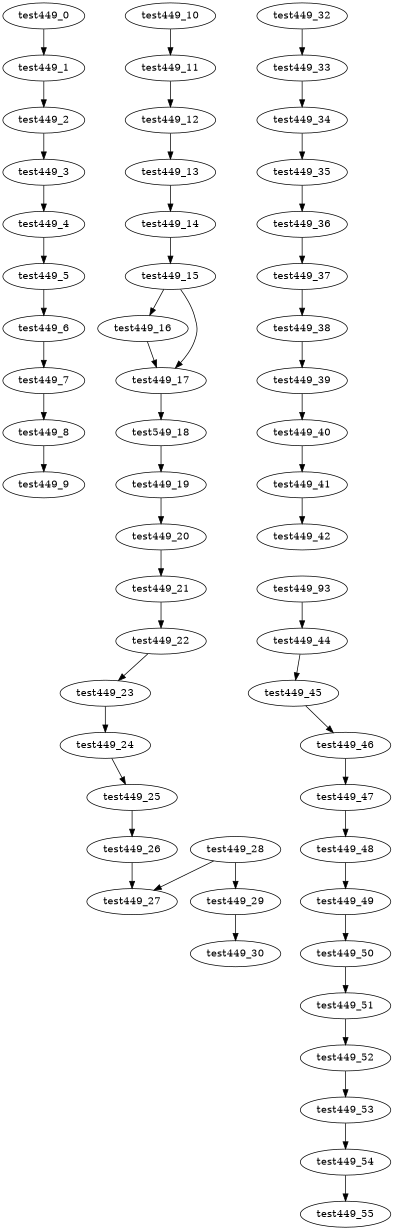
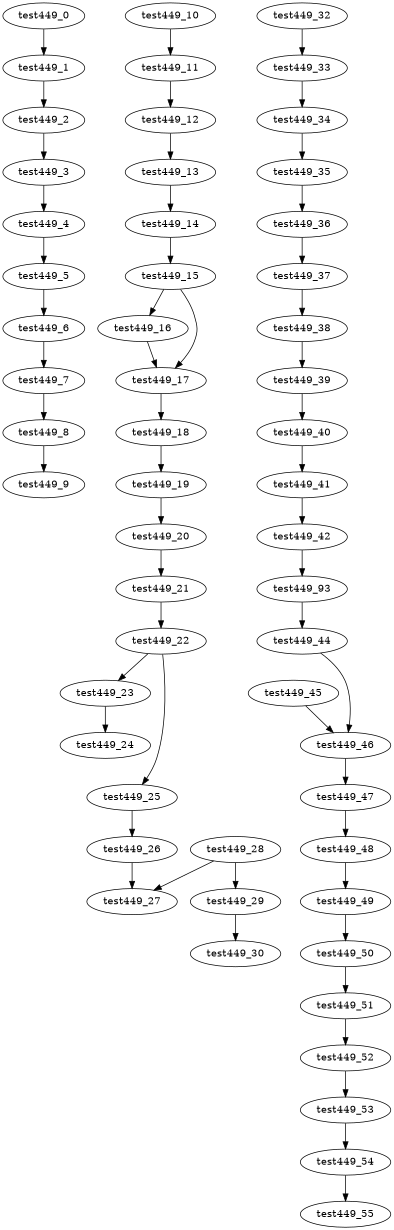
(161, 433) -> (161, 433)
none -> (302, 559)
(298, 664) -> (346, 684)
(117, 768) -> (164, 718)
